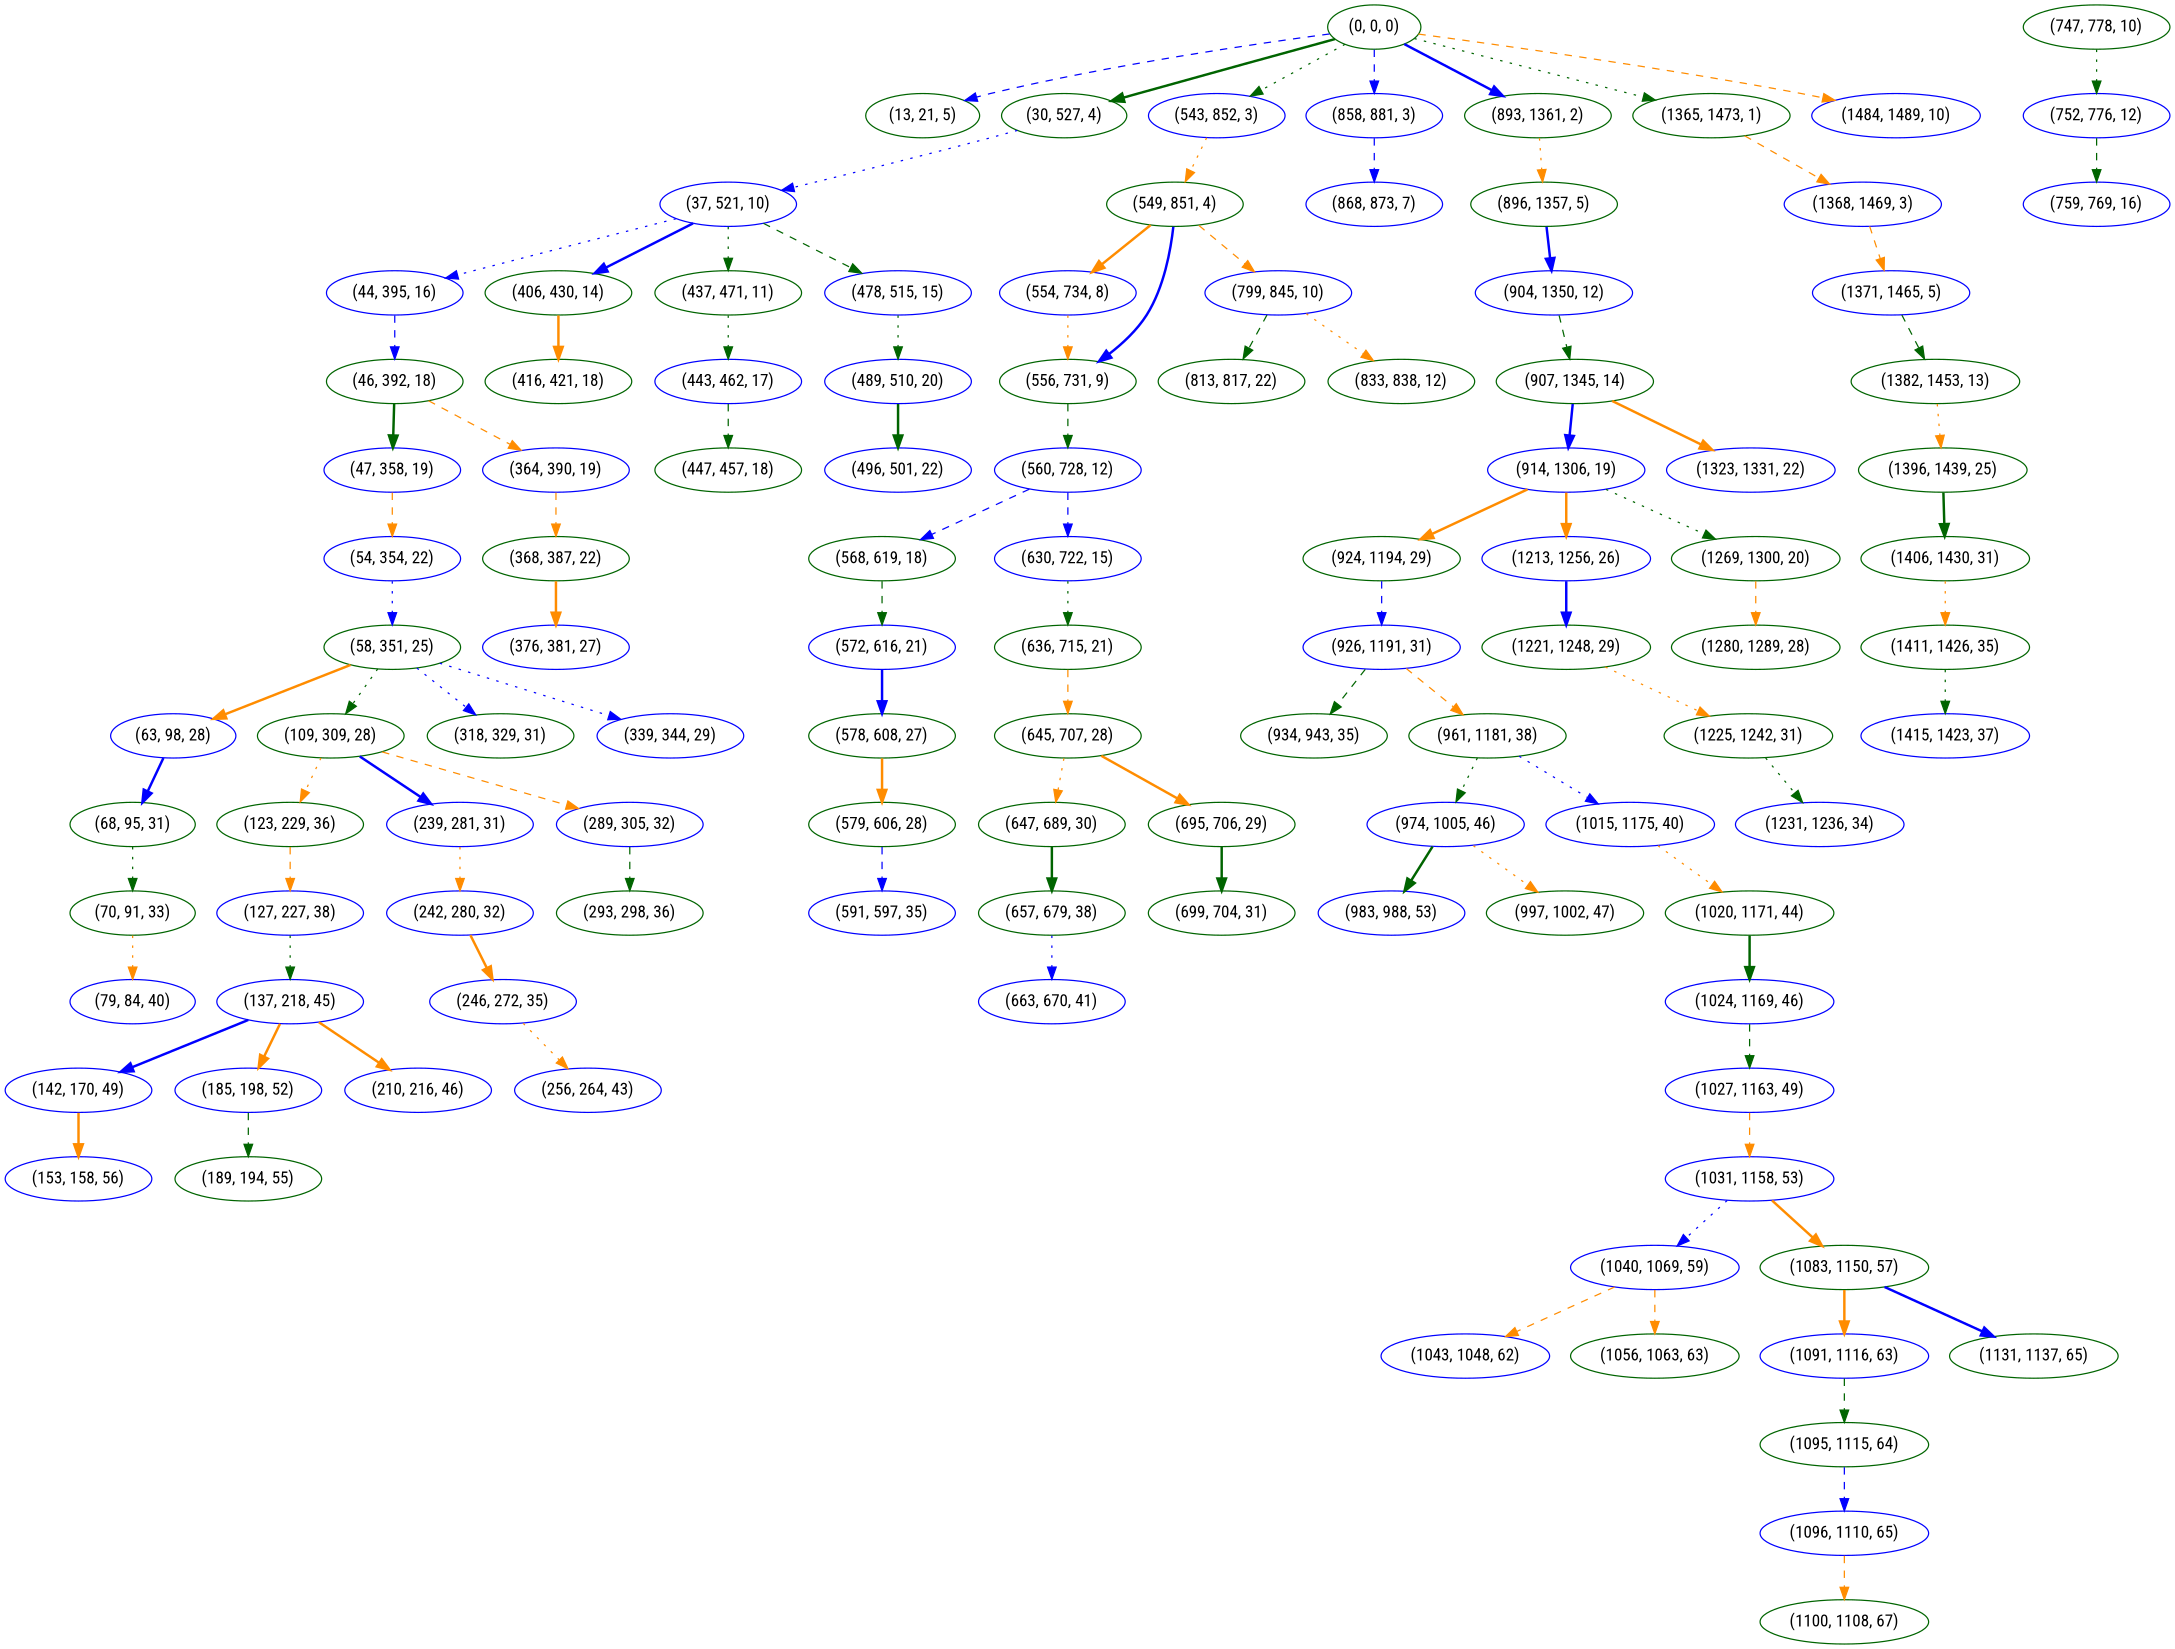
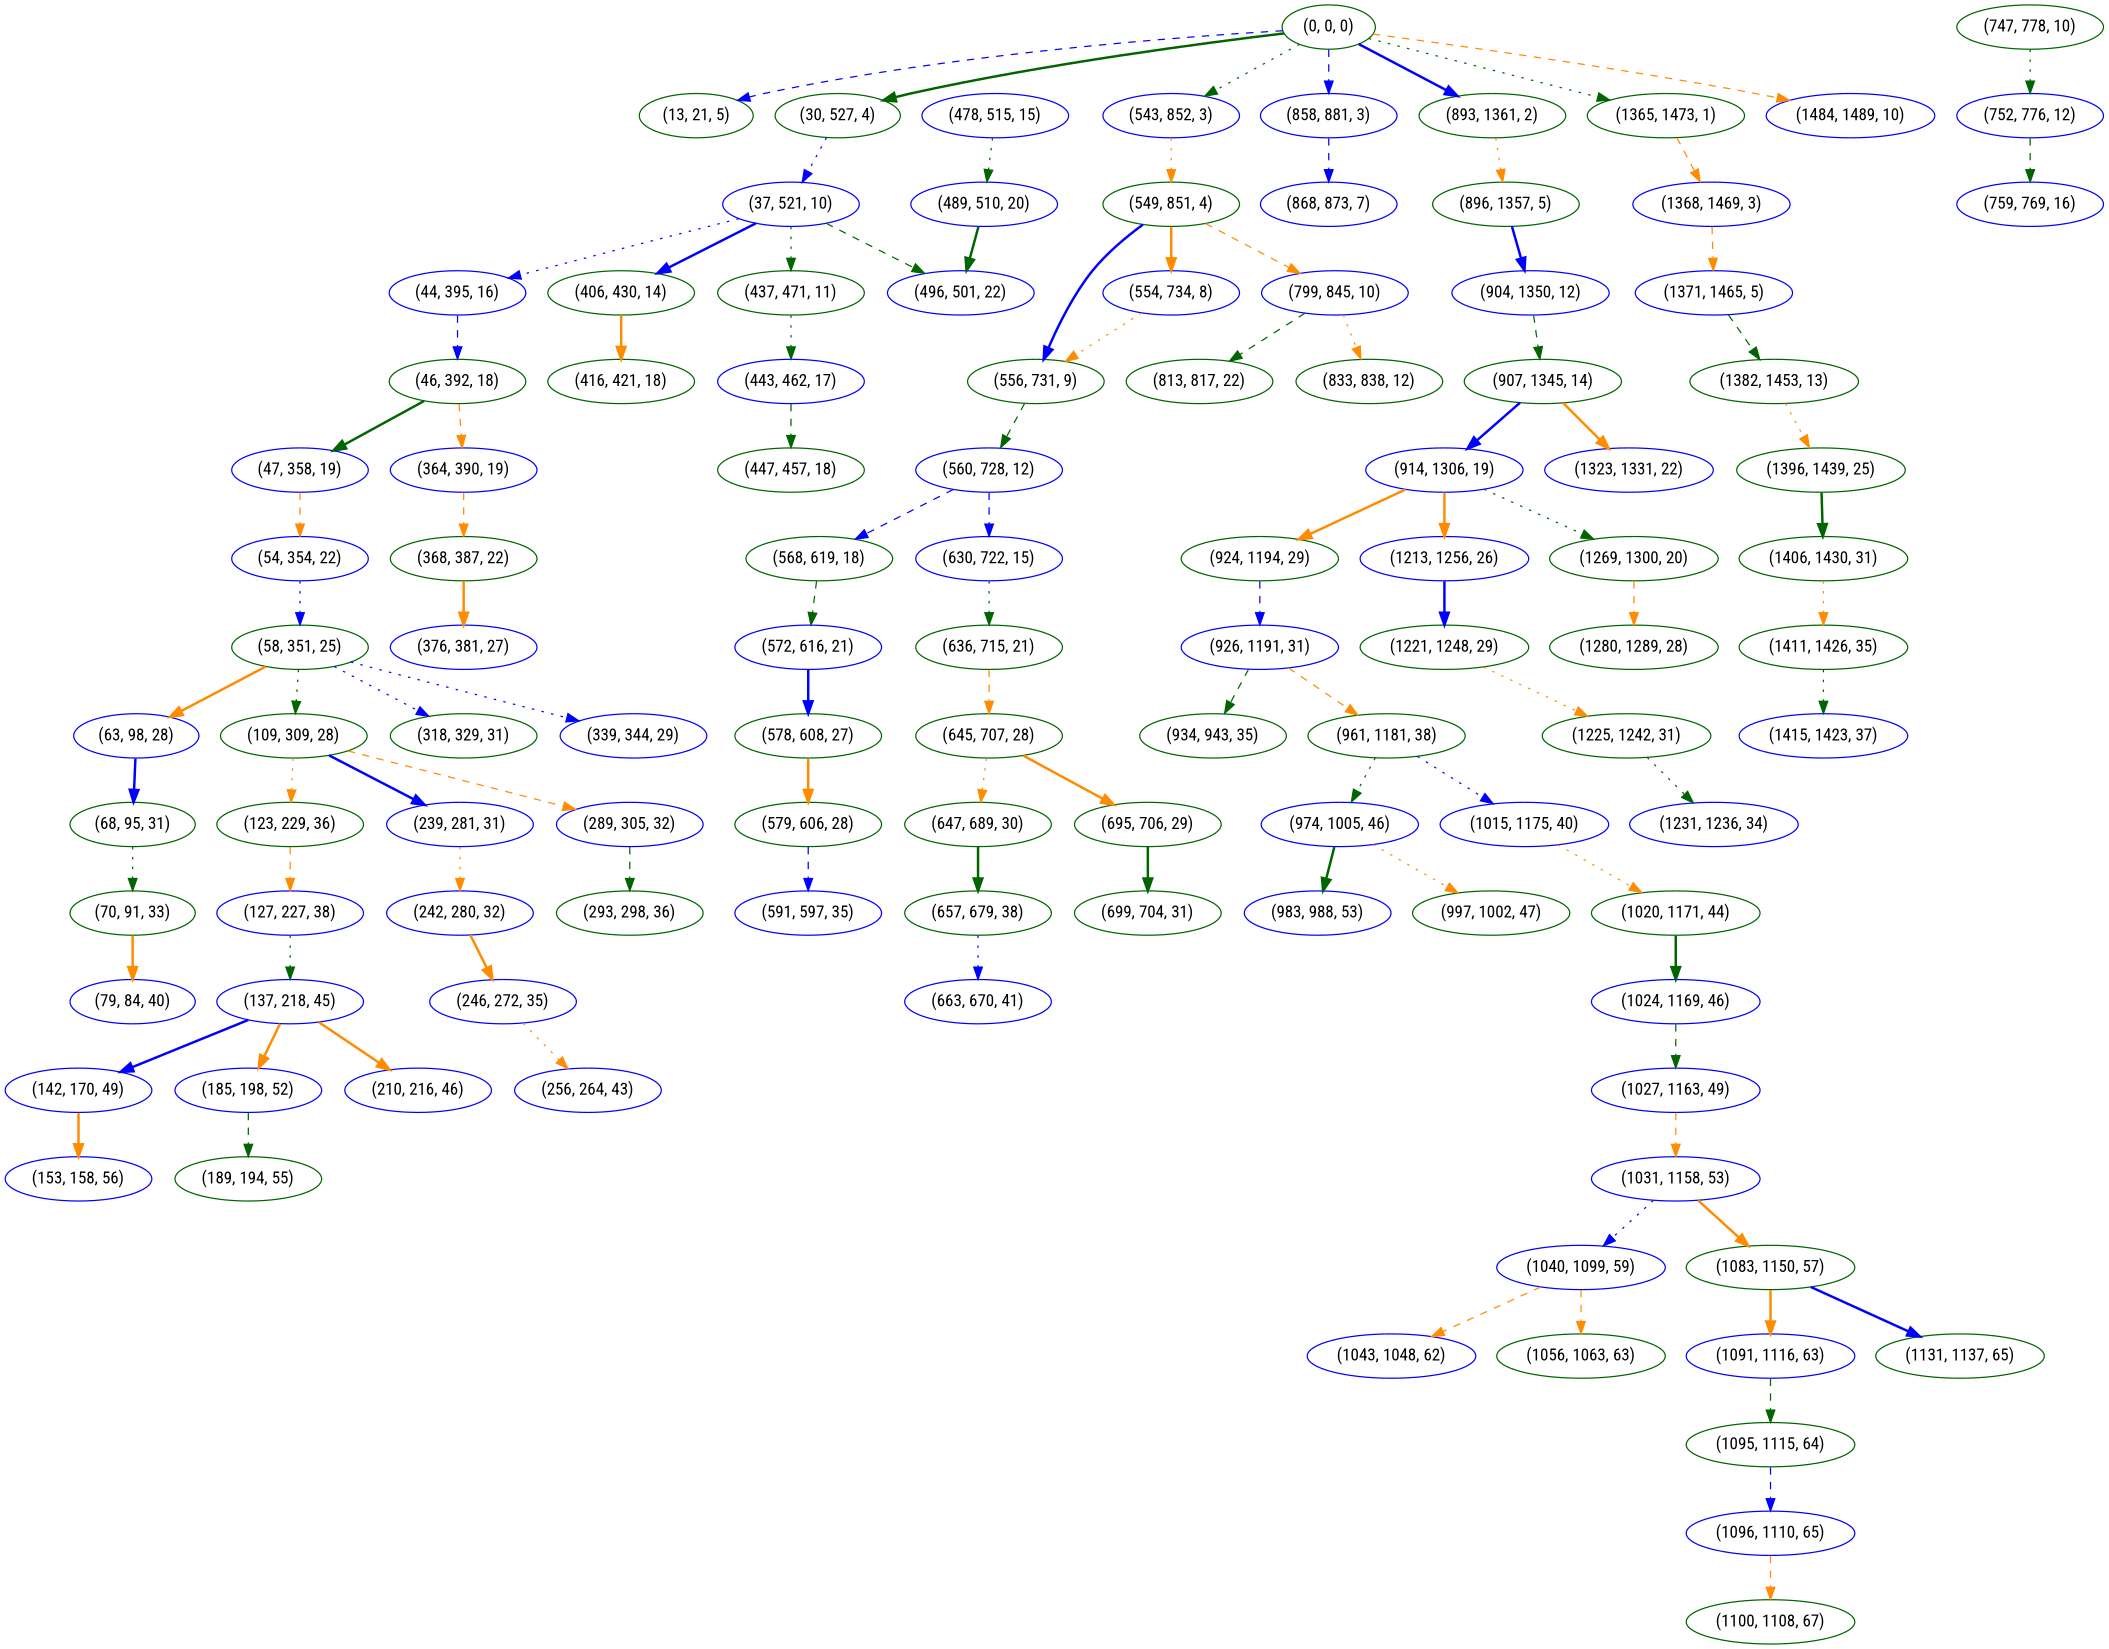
(807, 245) -> (870, 245)
(133, 951) -> (133, 951)
(1655, 1267) -> (1581, 1267)
